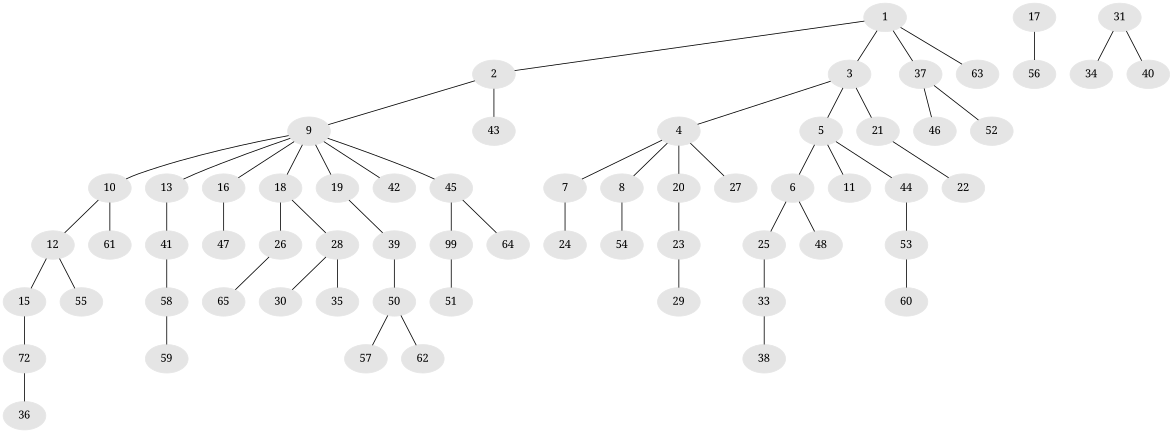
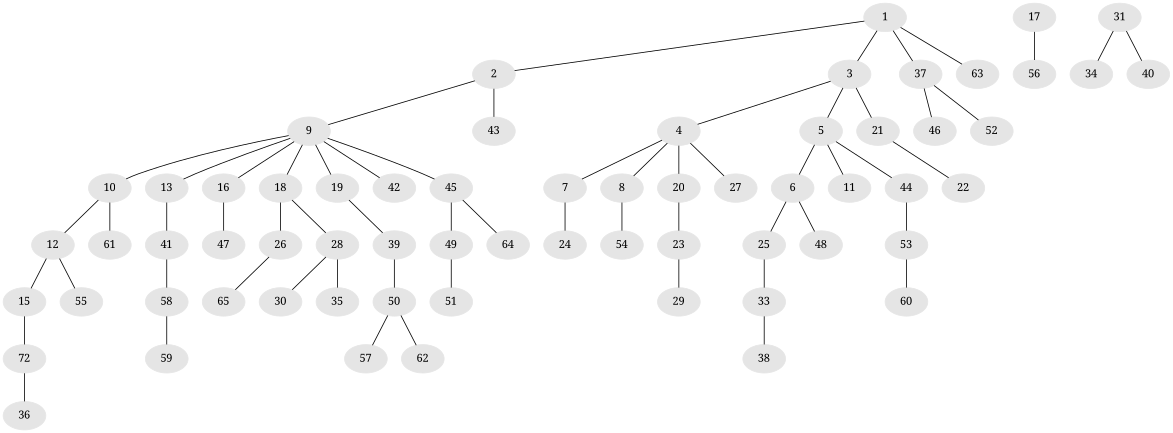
(451, 245) -> (451, 245)
